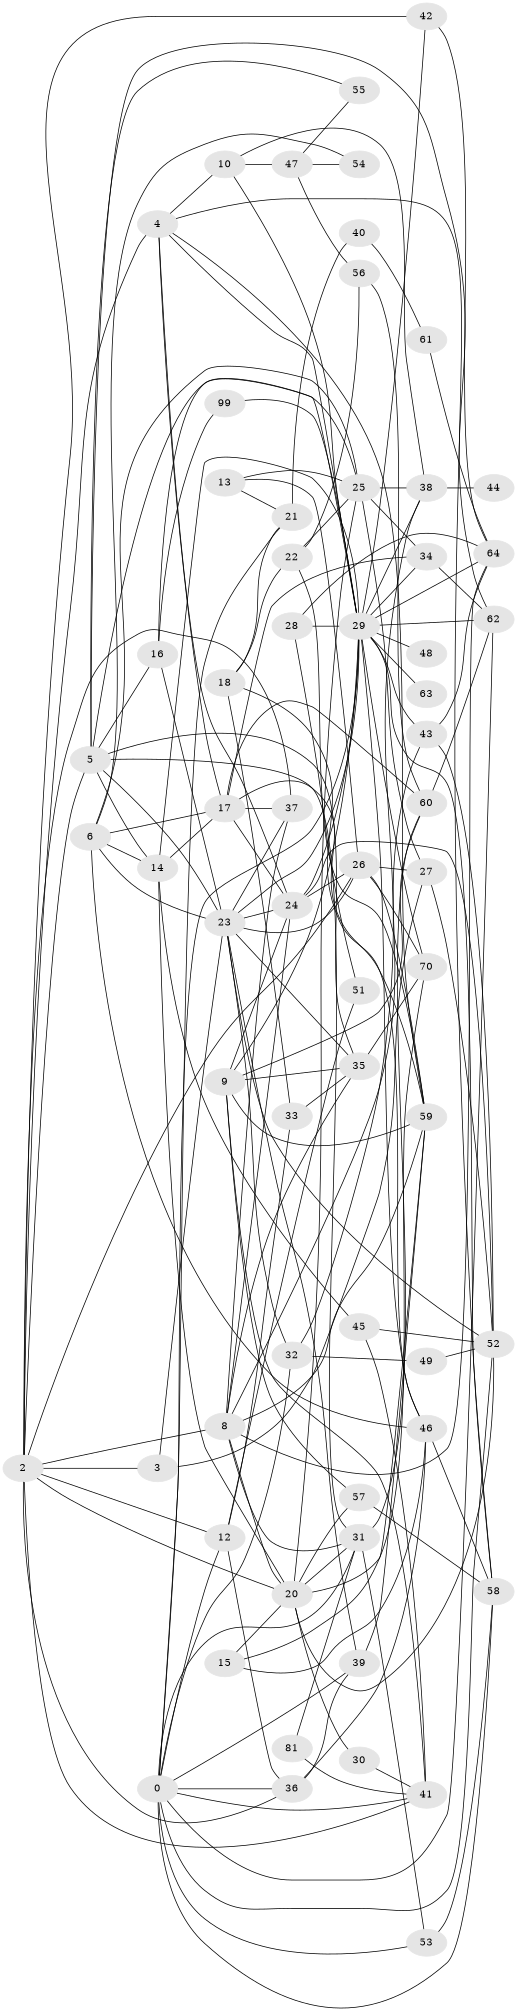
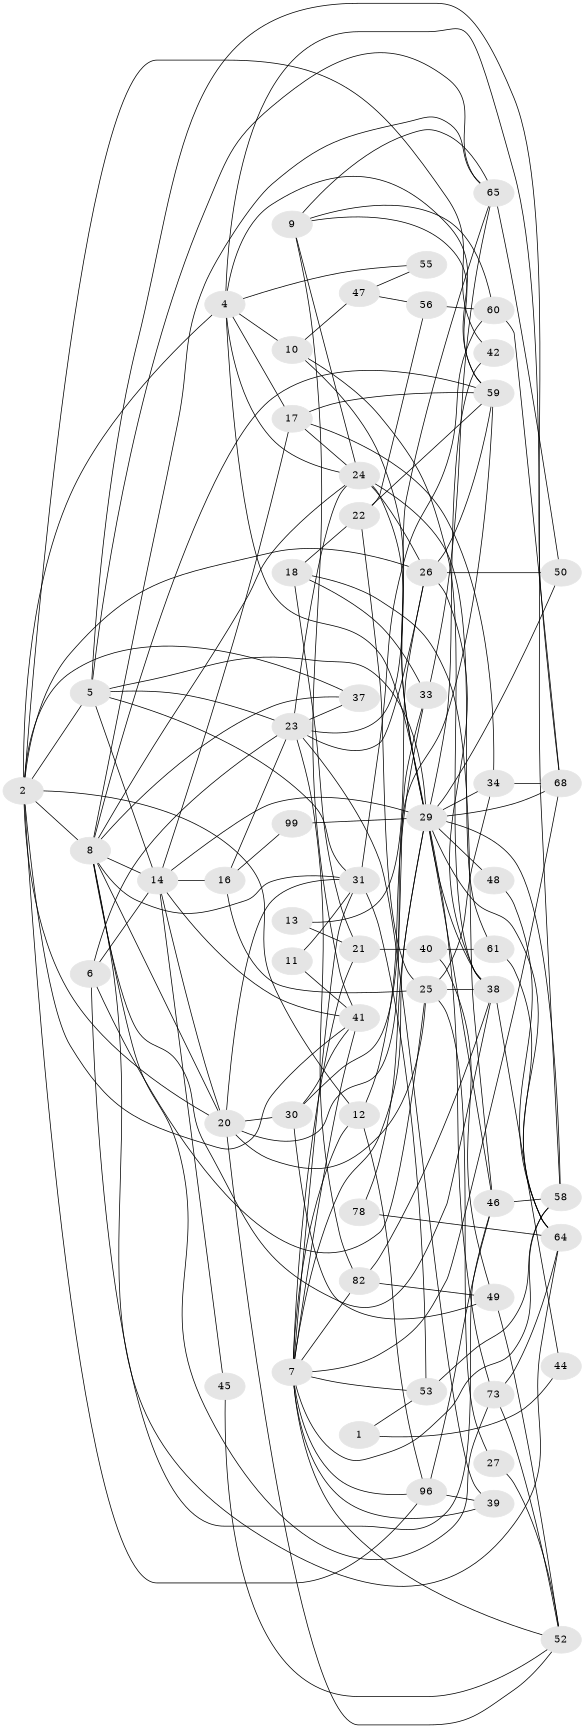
(127, 115) -> (324, 276)
(359, 164) -> none
(466, 258) -> (526, 1060)
(278, 472) -> none
(494, 619) -> (561, 783)
(292, 626) -> (359, 1212)
(427, 694) -> none
(128, 701) -> (191, 881)
(301, 703) -> none
(427, 735) -> (494, 1395)
(259, 808) -> none
(339, 820) -> none
(151, 824) -> none
(316, 847) -> none
none -> (124, 866)
(387, 868) -> (450, 853)
none -> (399, 924)
(427, 967) -> (561, 573)
(359, 991) -> none
(477, 1004) -> (463, 621)
(359, 1066) -> (494, 193)
none -> (469, 1128)
(281, 1151) -> none
none -> (276, 1259)
none -> (328, 1286)
(292, 1355) -> (359, 1281)
(402, 1392) -> none
none -> (359, 1435)
(158, 1468) -> none
(359, 1497) -> none
(410, 1558) -> (237, 969)
(225, 1663) -> none
(292, 1748) -> (292, 961)
(158, 1789) -> (292, 1372)
(292, 1789) -> (427, 1492)
